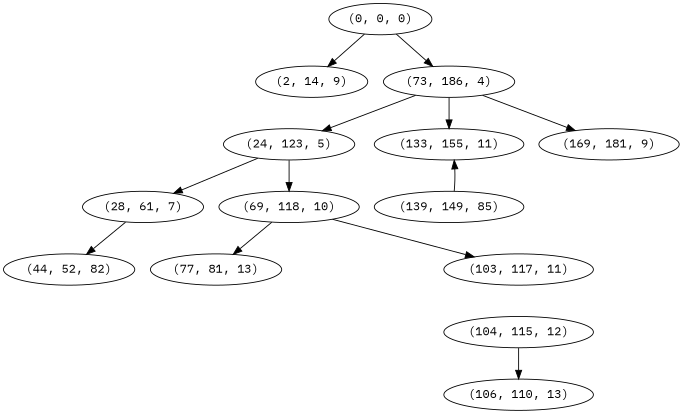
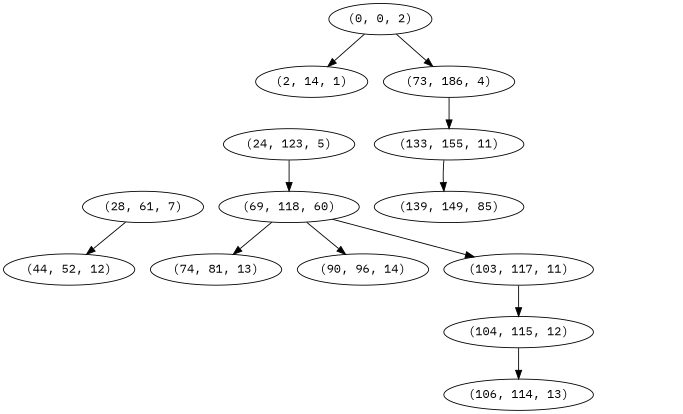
(380, 19) -> (380, 19)
(312, 82) -> (312, 82)
(373, 112) -> none
(609, 144) -> none
(220, 174) -> none
(455, 180) -> (443, 171)
(289, 207) -> (289, 207)
(69, 270) -> (69, 270)
(216, 270) -> (216, 270)
none -> (363, 270)
none -> (519, 297)
(519, 395) -> (519, 395)
